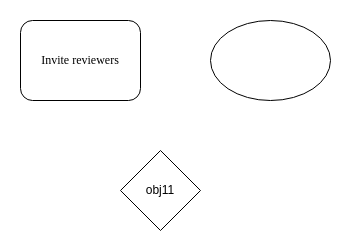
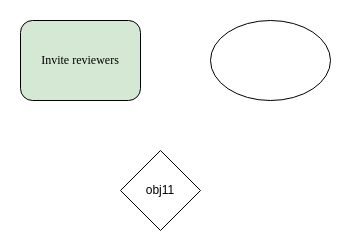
(81, 61) -> (81, 61)
